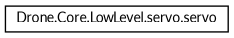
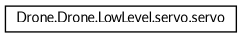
(117, 19) -> (121, 19)
